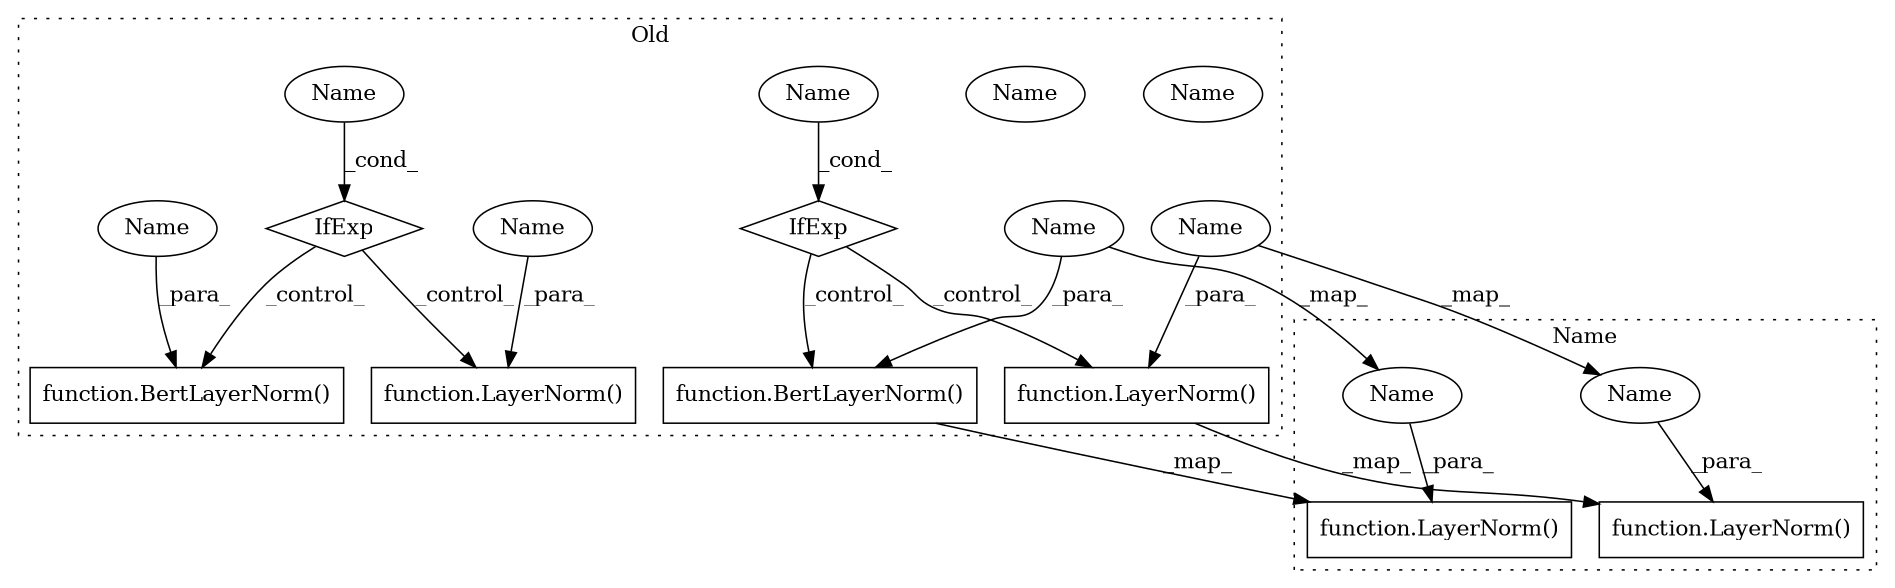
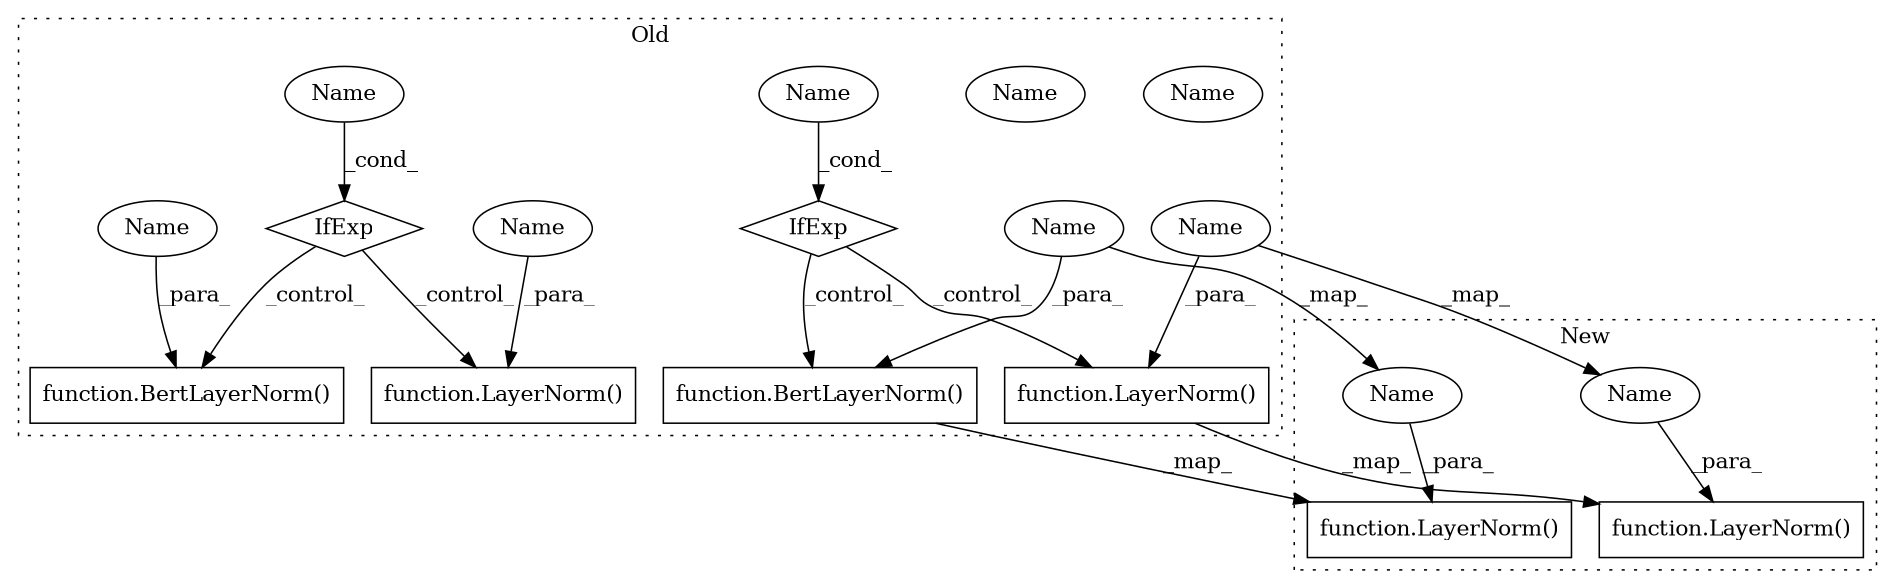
(1585, 337) -> (1585, 337)
